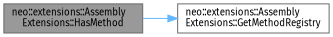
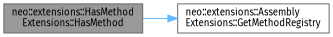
(73, 18) -> (73, 18)
